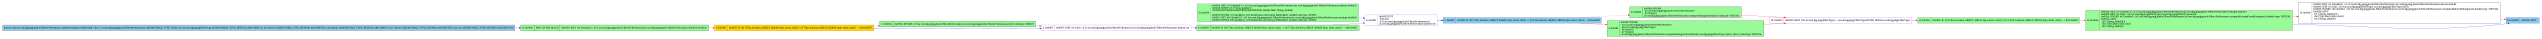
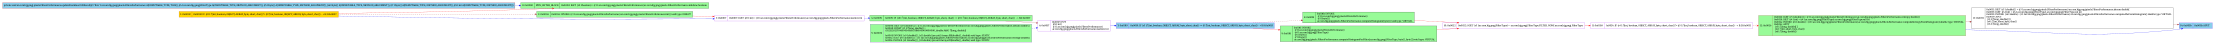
(1999, 20) -> (1672, 26)
(711, 28) -> (445, 12)
